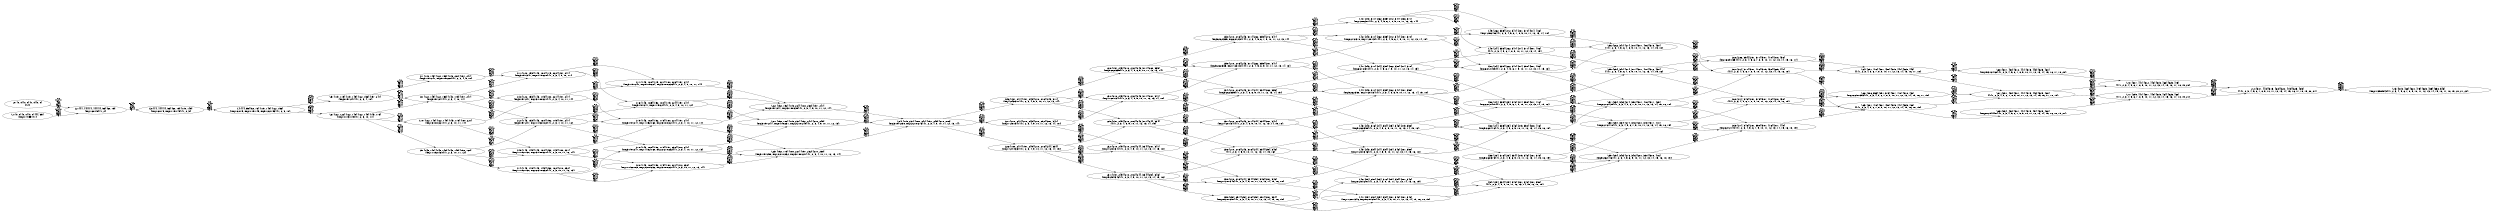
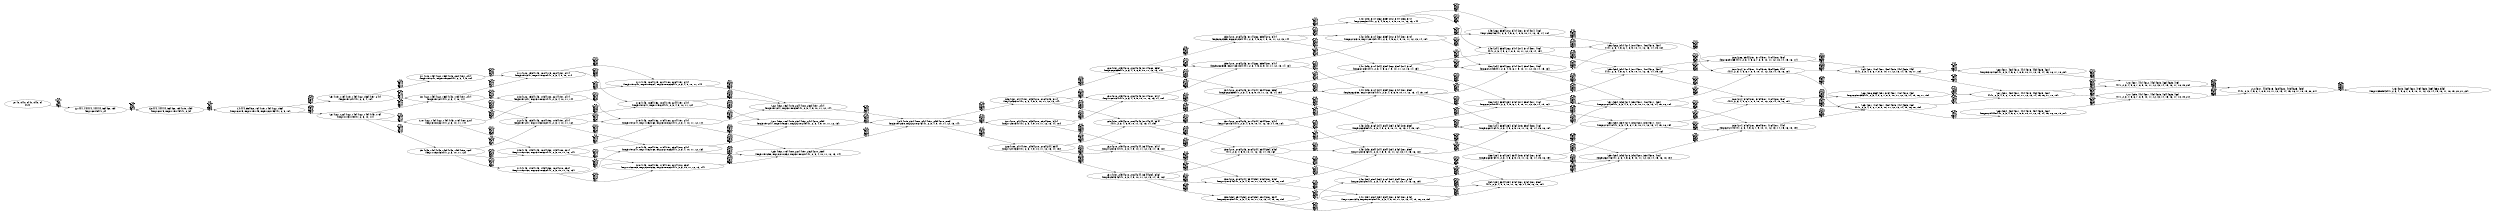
(28, 116) -> none
